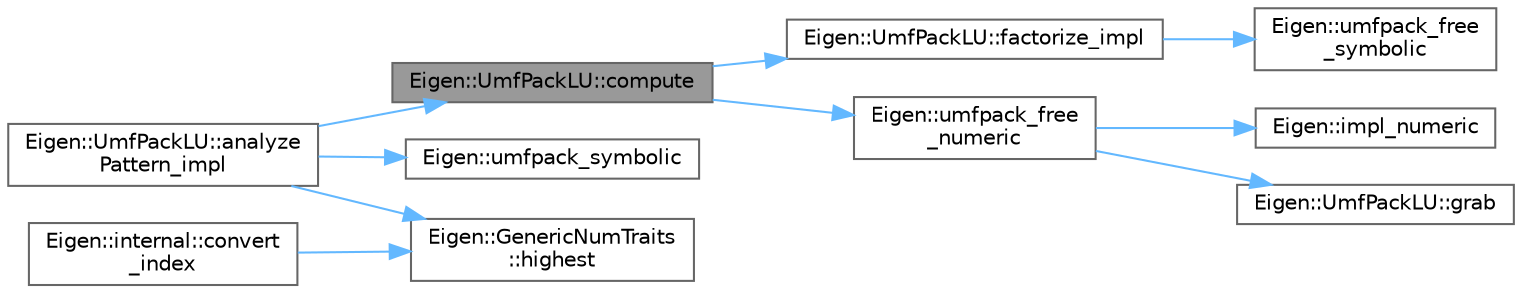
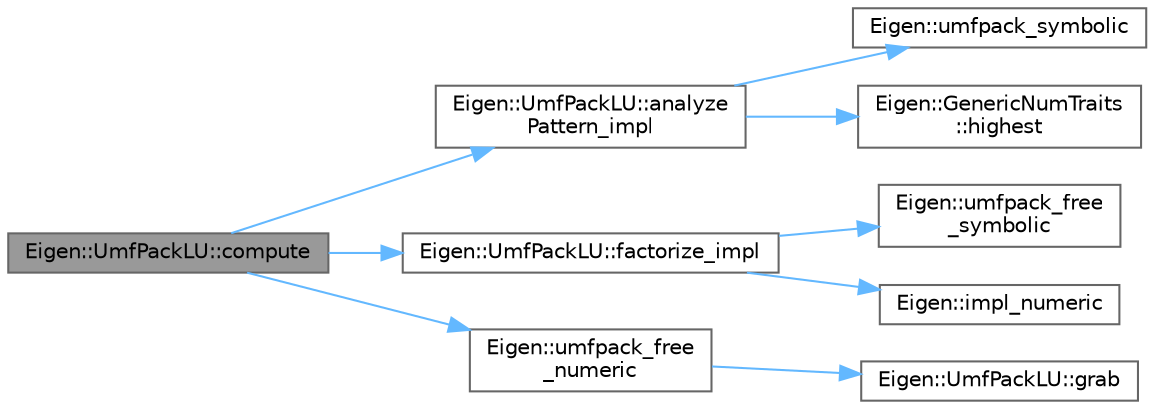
(372, 116) -> (352, 194)
(1165, 128) -> (803, 280)
(163, 254) -> none
